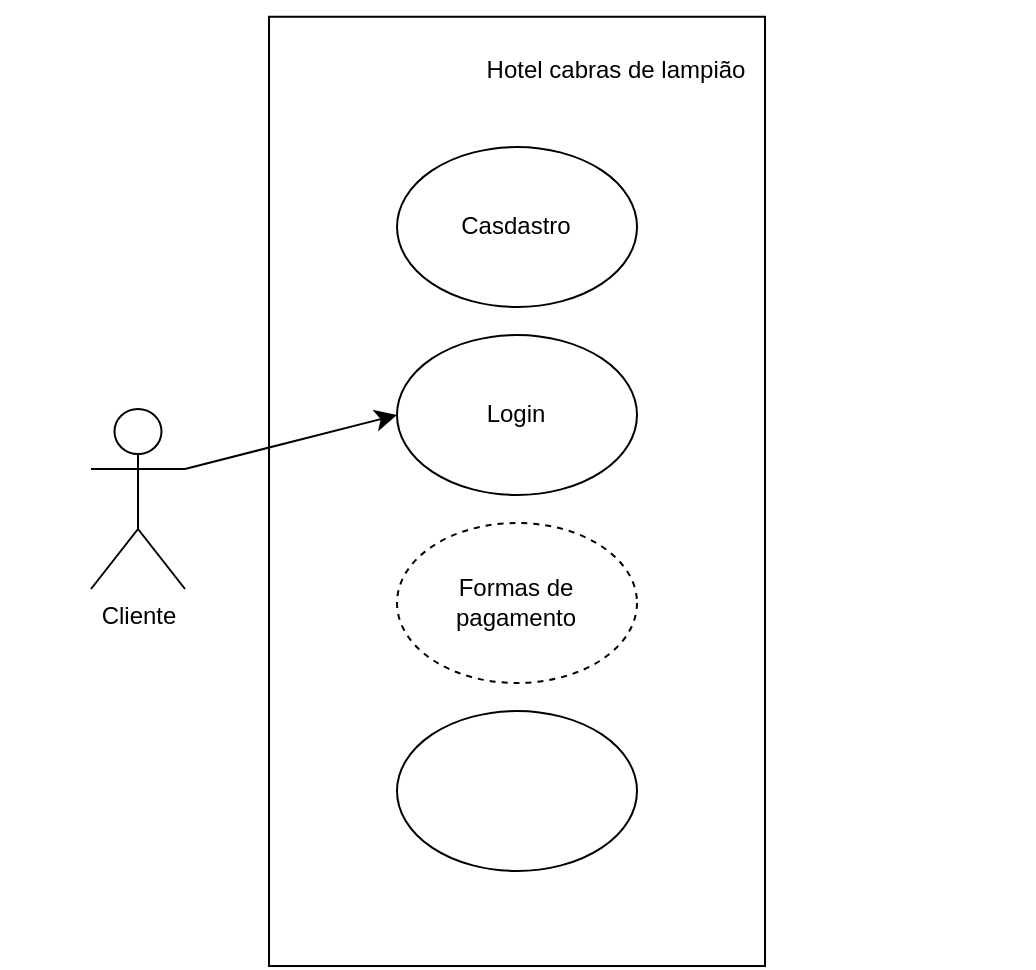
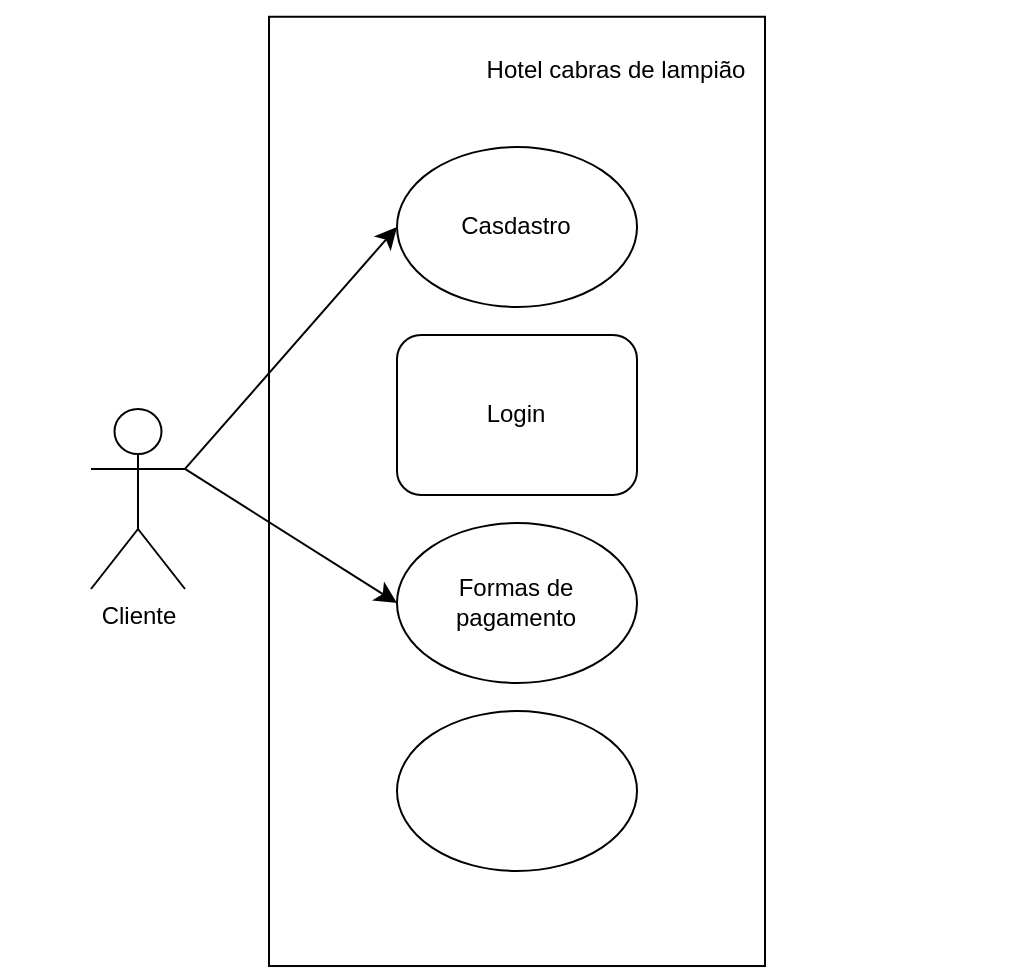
none -> (289, 351)
(517, 415) -> (517, 415)
(285, 443) -> none
none -> (286, 533)
(517, 603) -> (517, 603)
